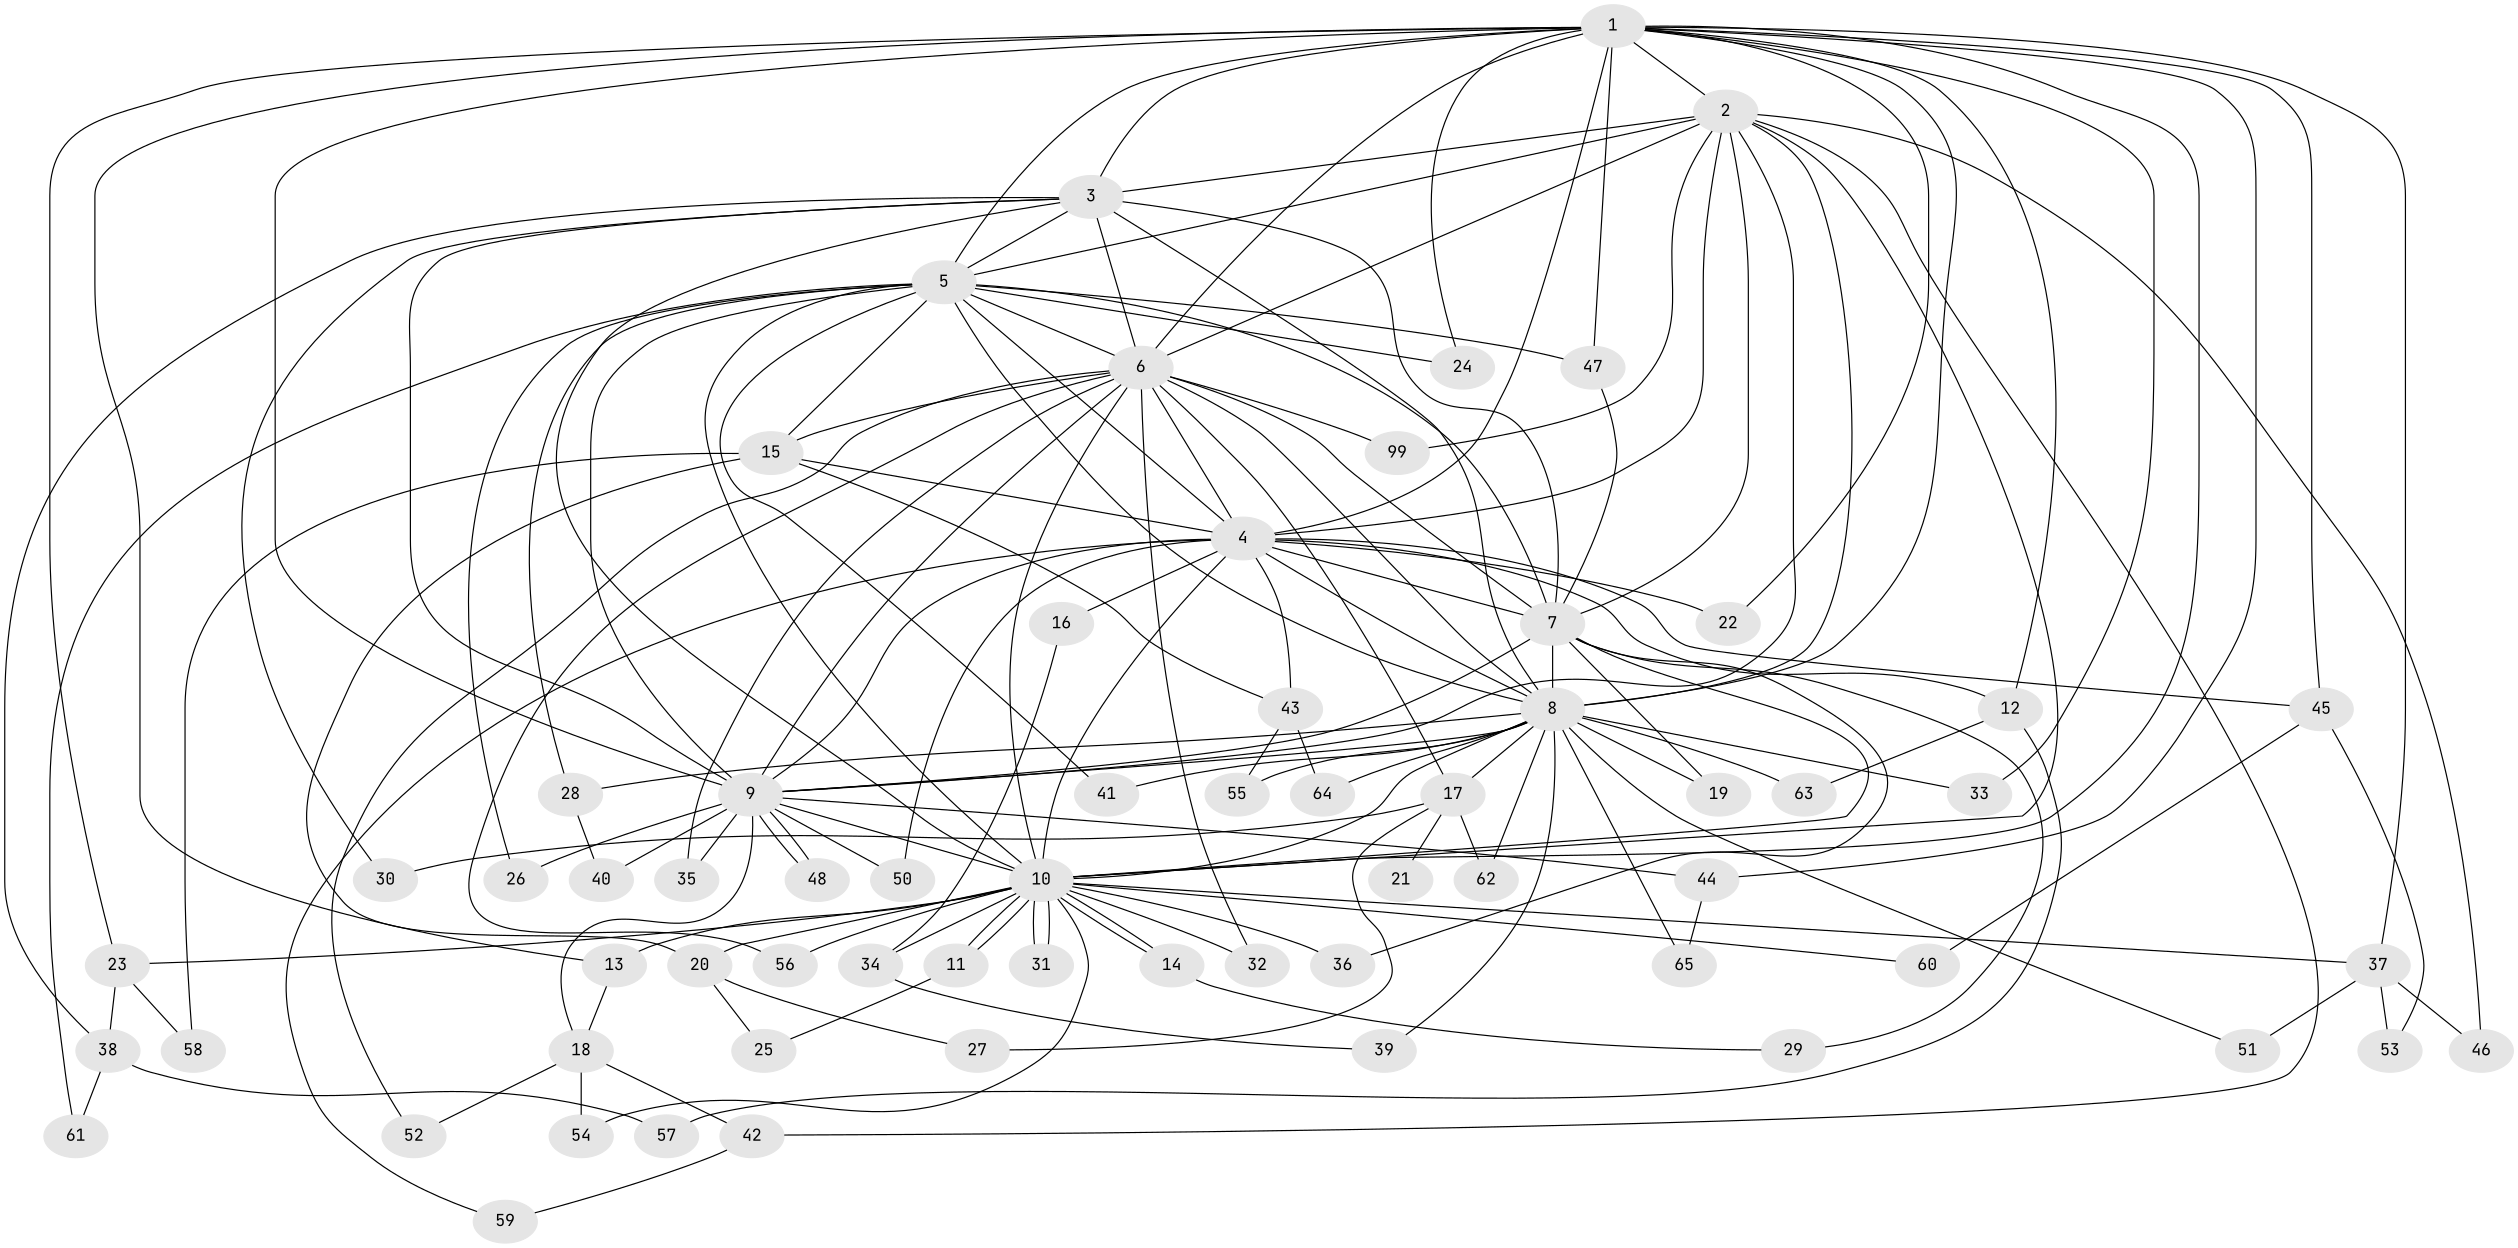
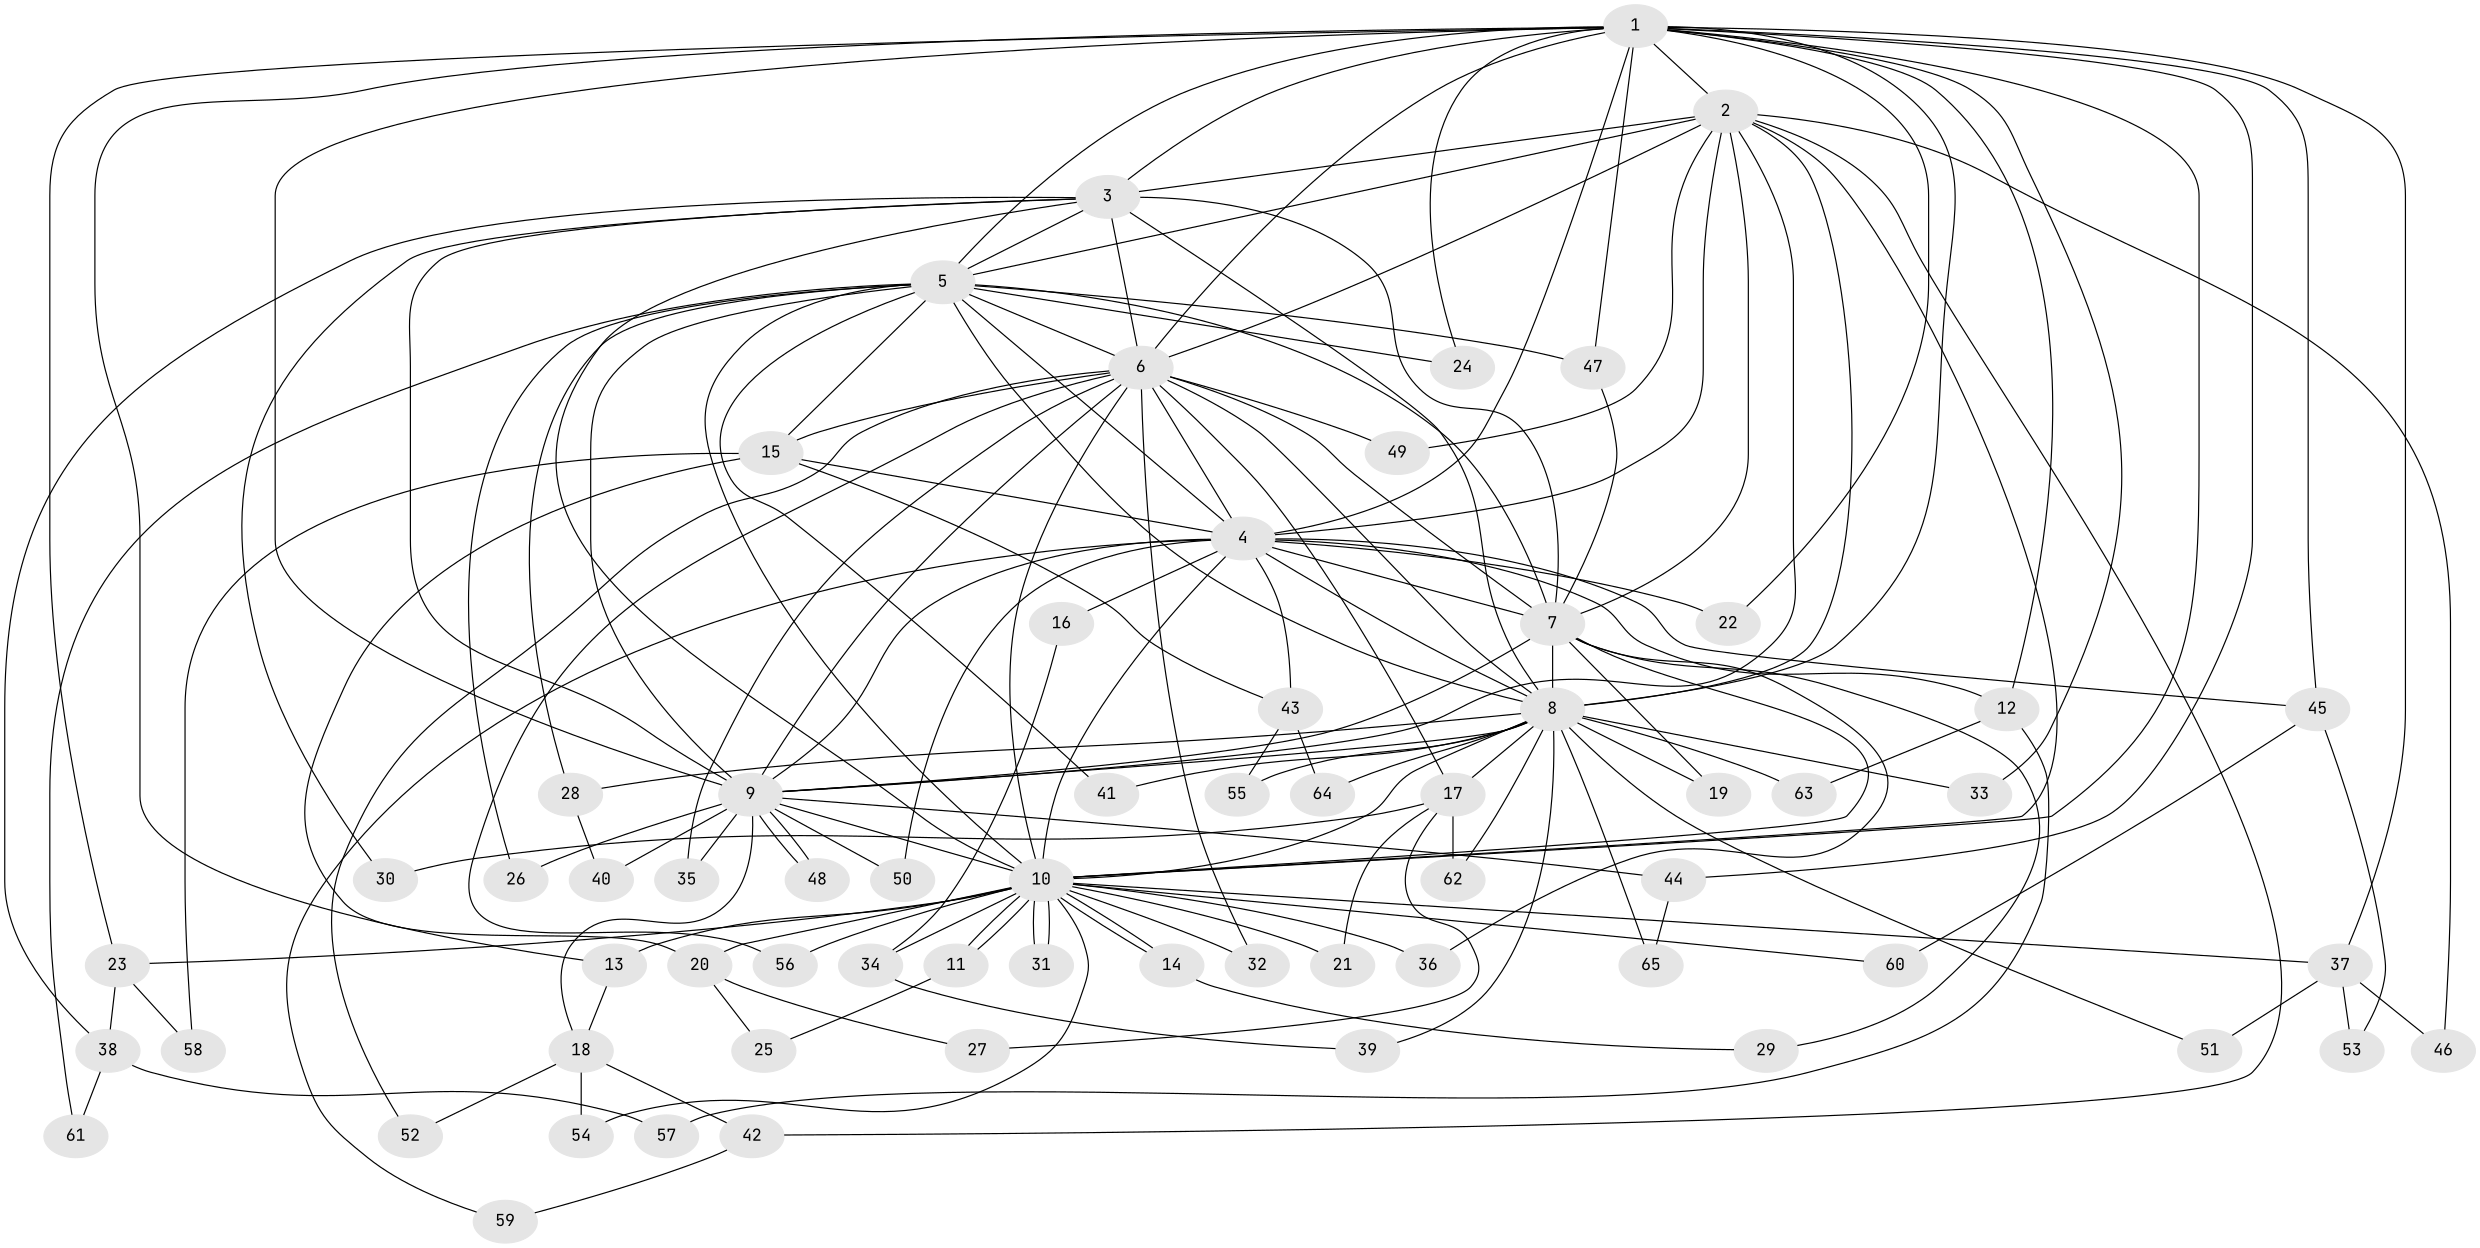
(1397, 453) -> (1397, 453)
none -> (1197, 914)
